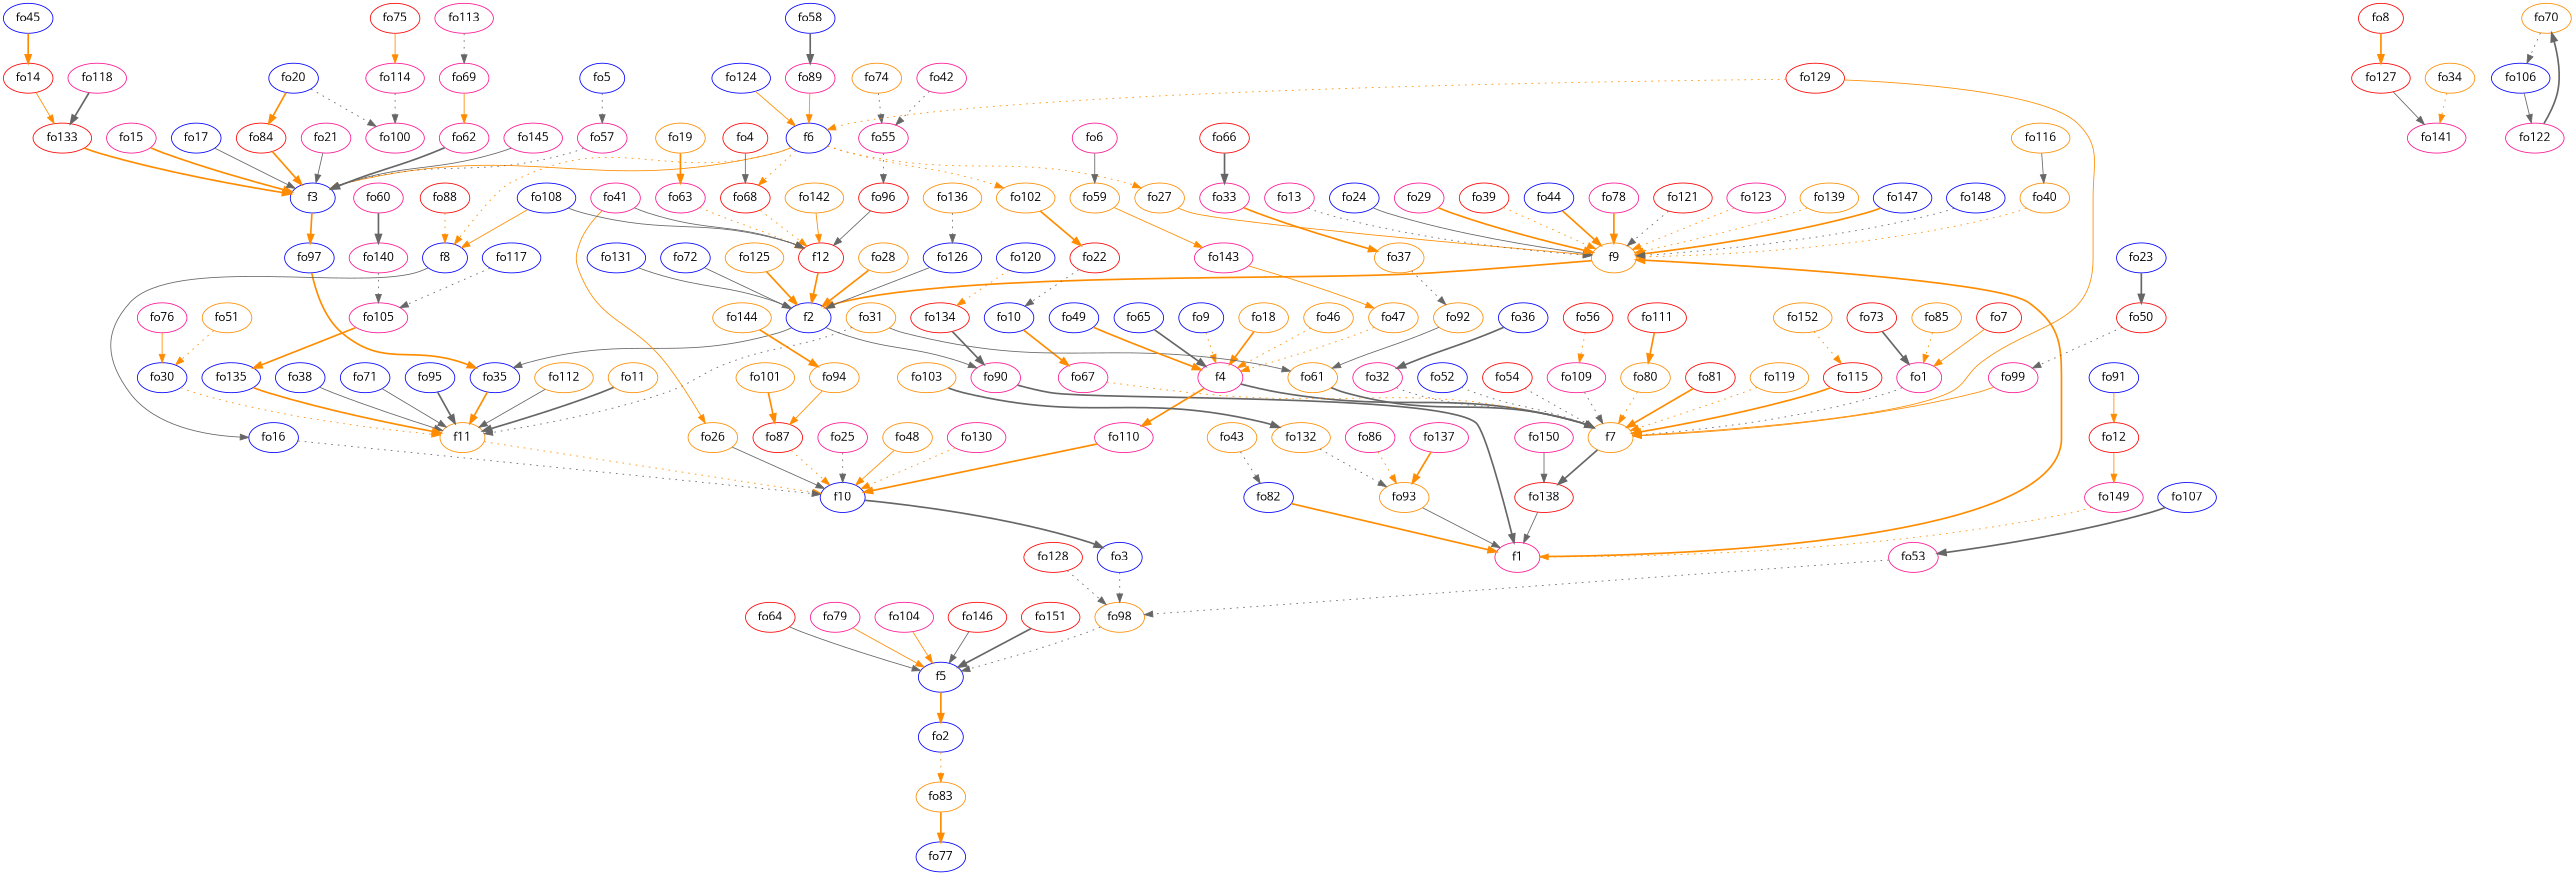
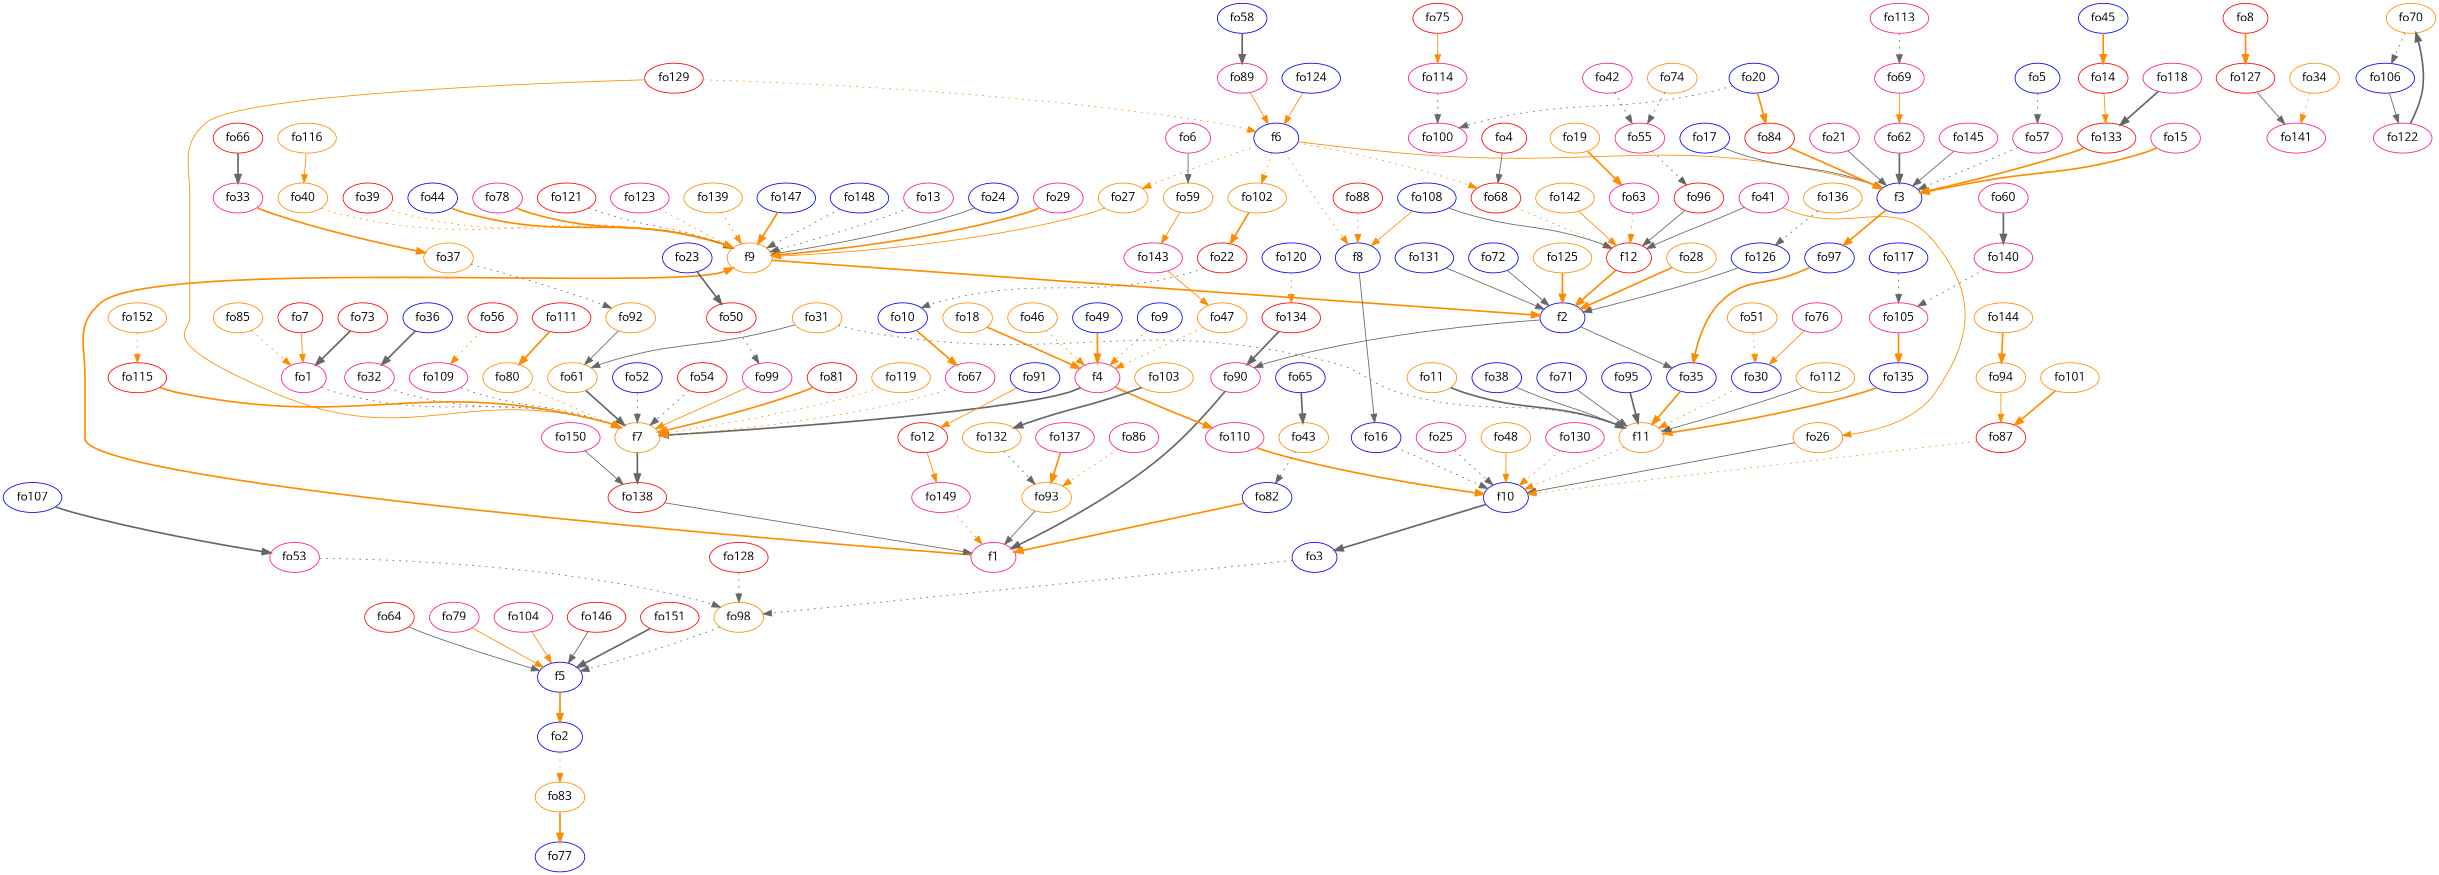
(2042, 164) -> (305, 164)
(1177, 346) -> (1302, 404)
